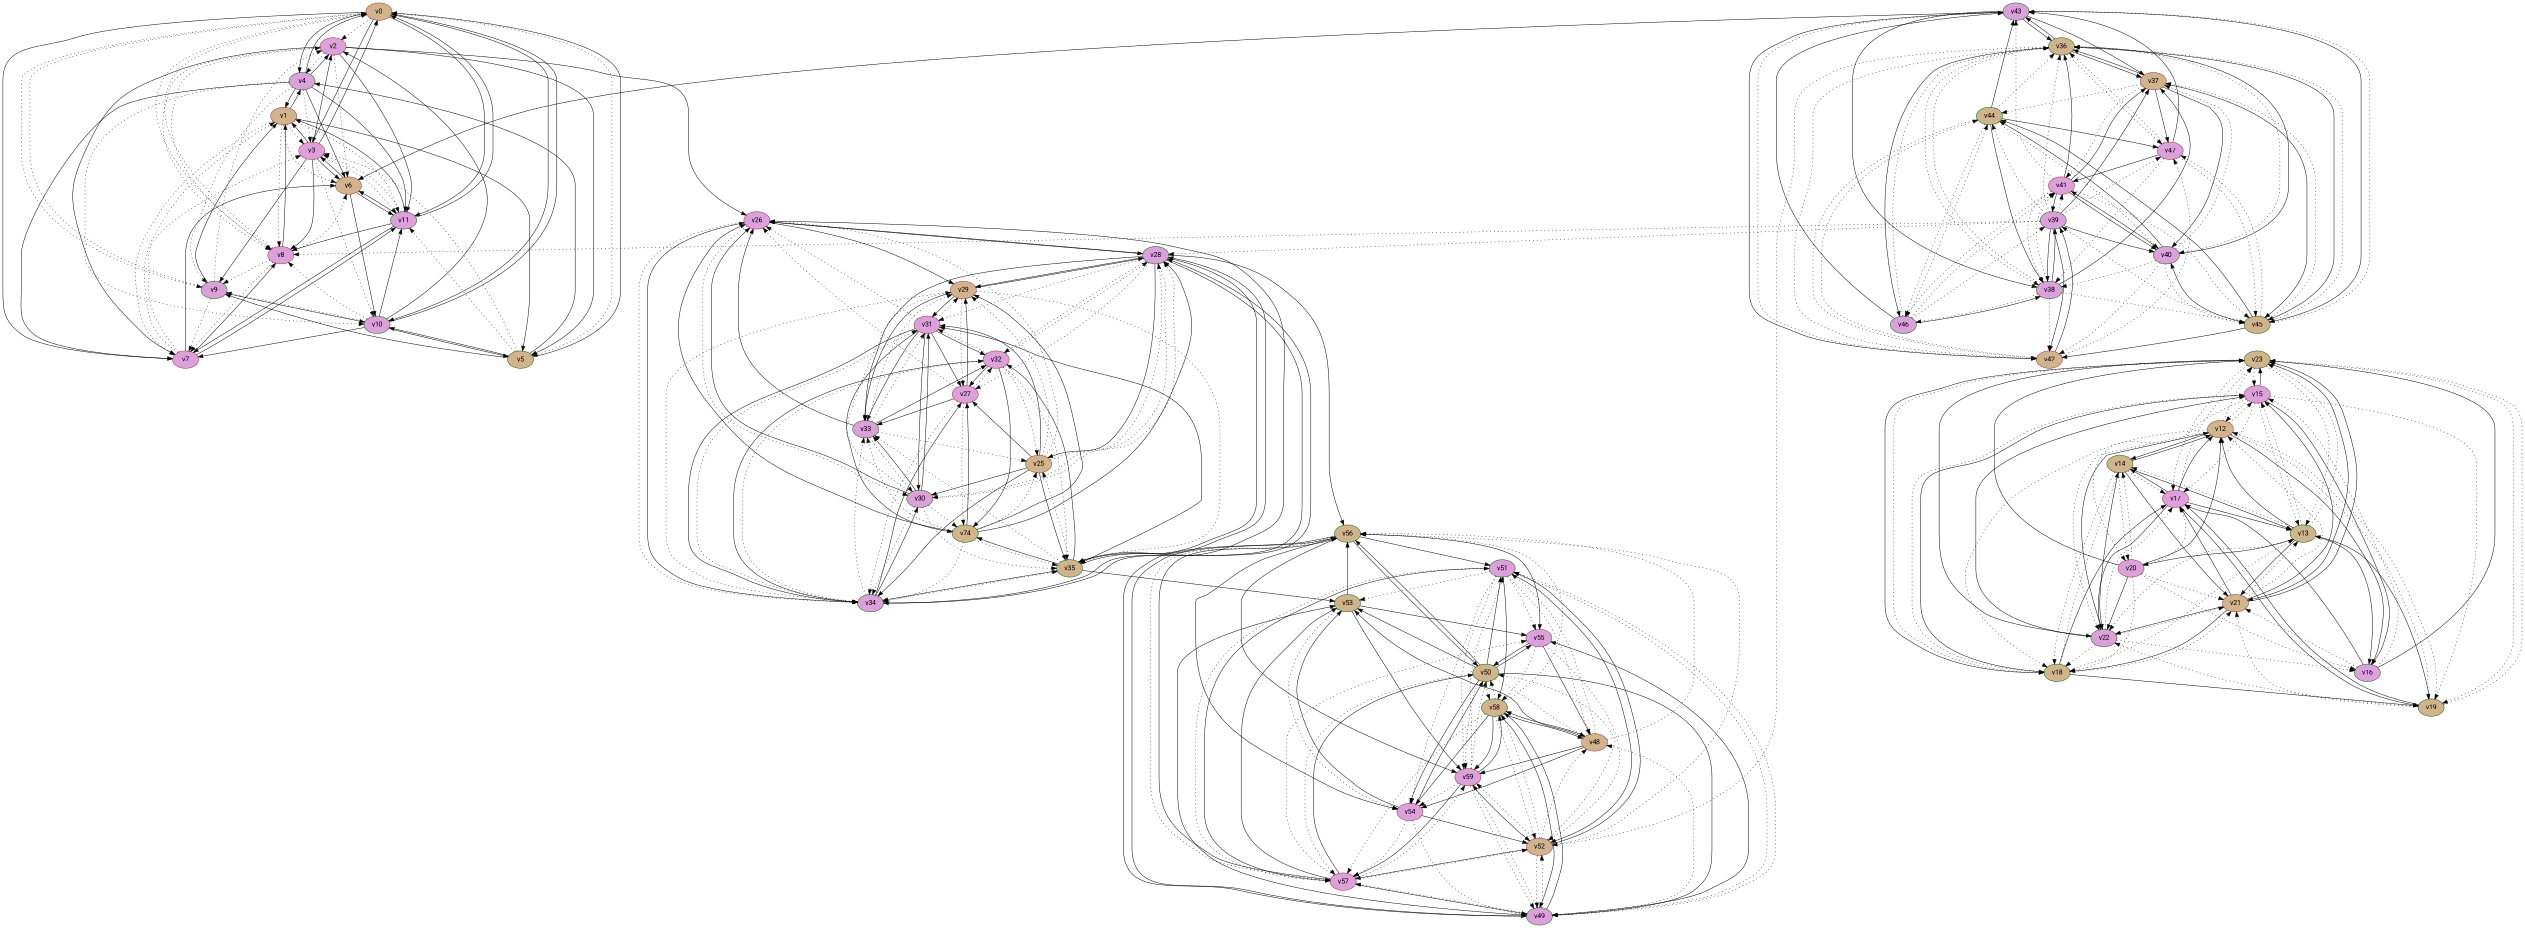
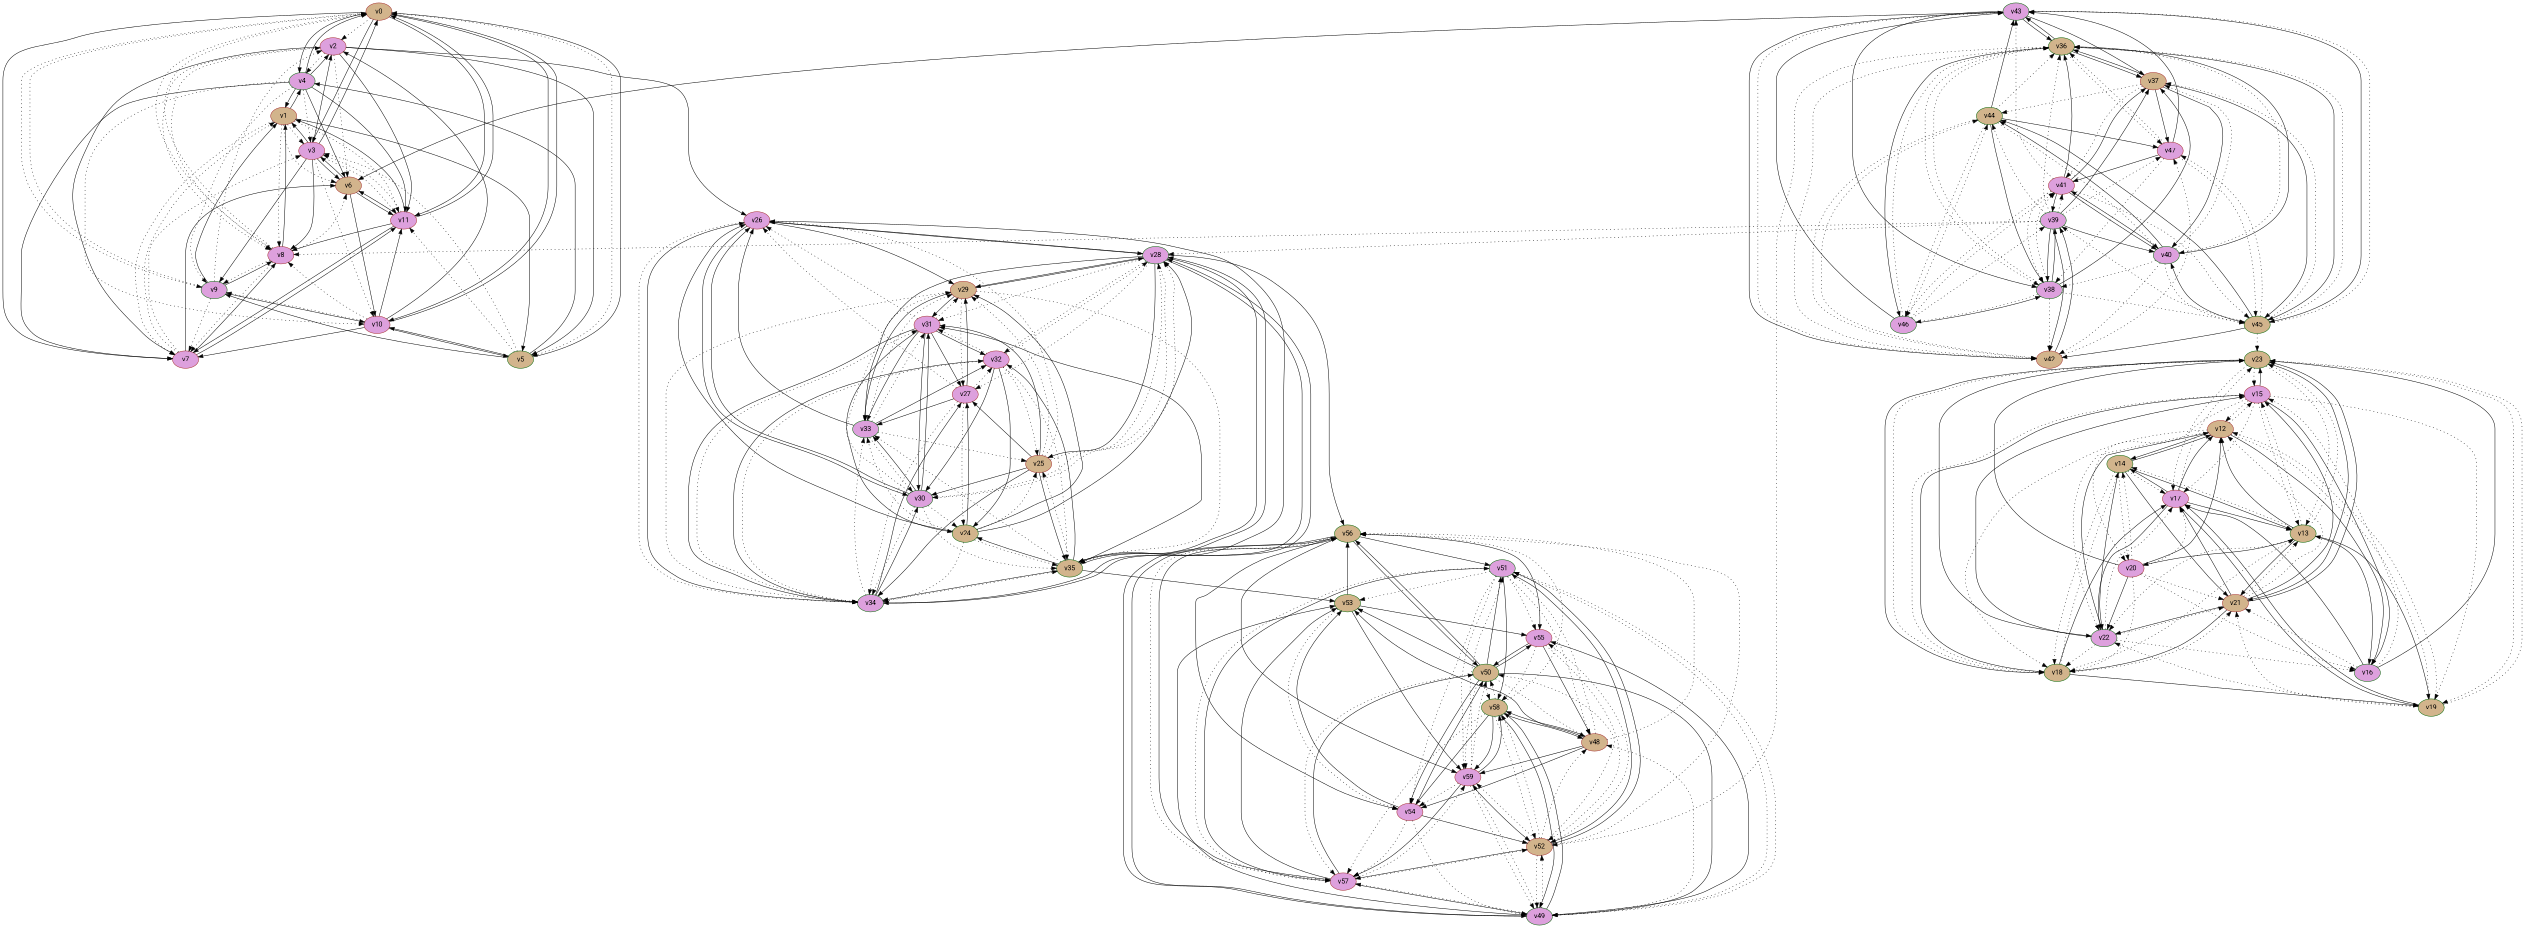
(404, 220) -> (404, 220)
none -> (246, 275)
(377, 325) -> (377, 325)
(980, 374) -> (971, 425)
(2237, 392) -> (2257, 340)
(719, 410) -> (719, 410)
(965, 534) -> (965, 534)
(1323, 702) -> (1628, 755)
